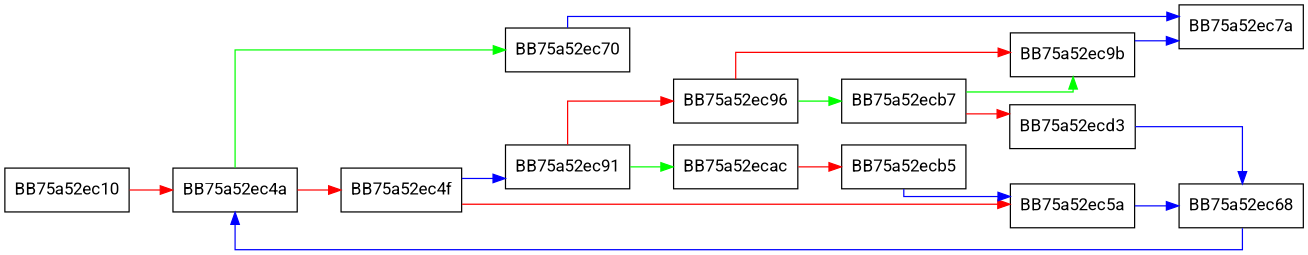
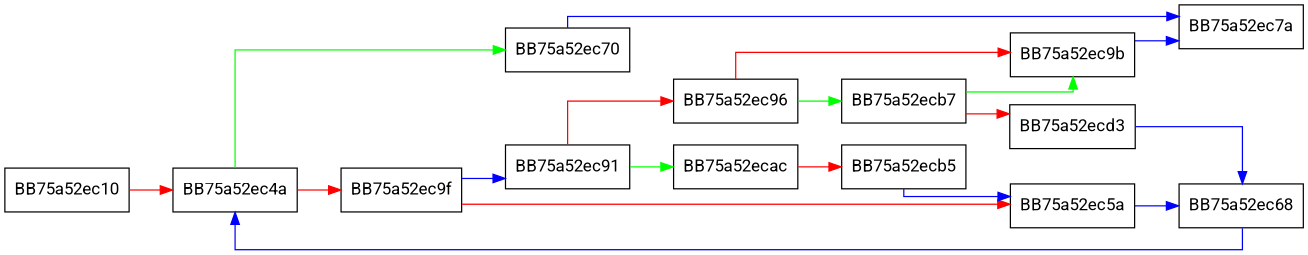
(401, 190) -> (401, 190)
